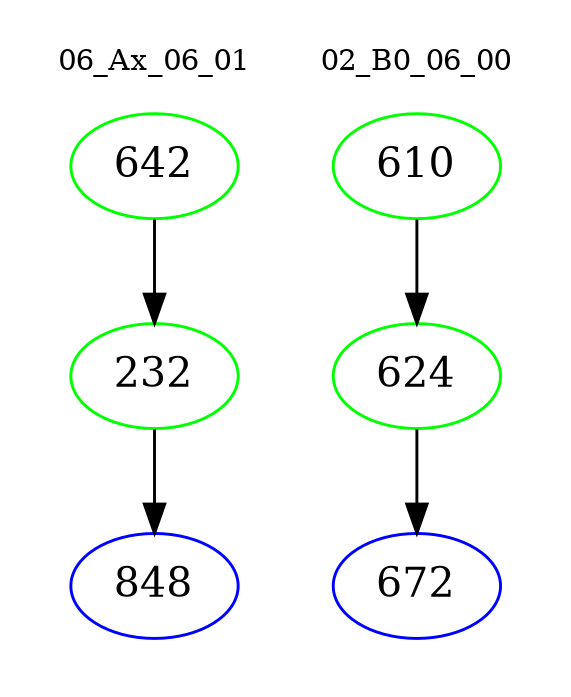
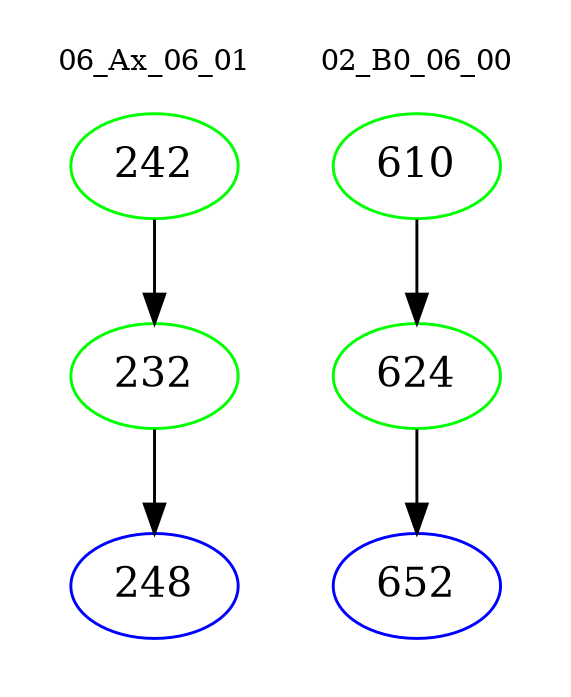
(155, 166) -> (155, 166)
(155, 586) -> (155, 586)
(417, 586) -> (417, 586)
